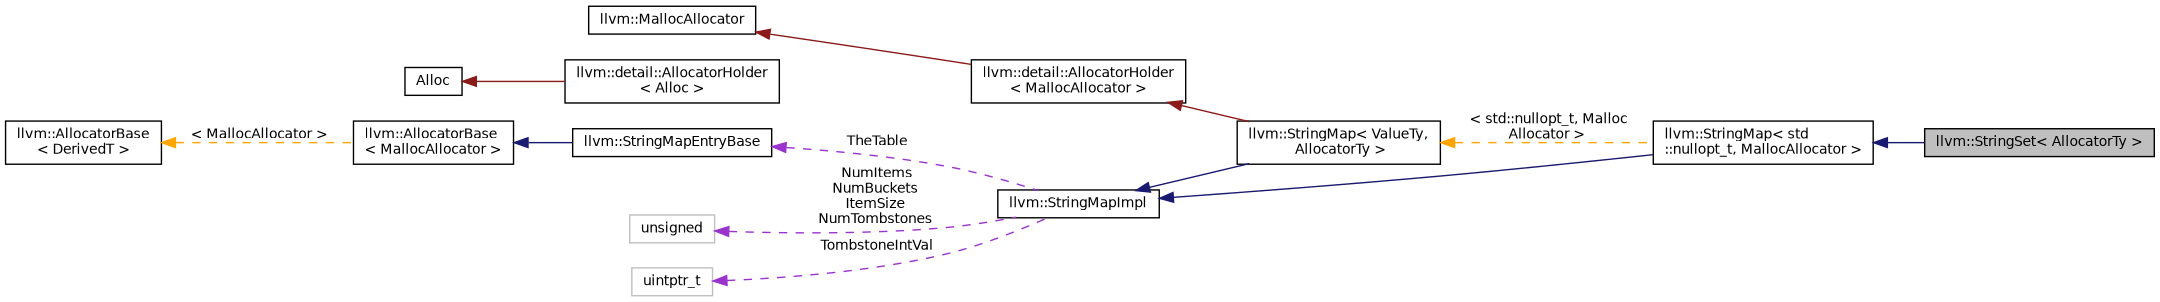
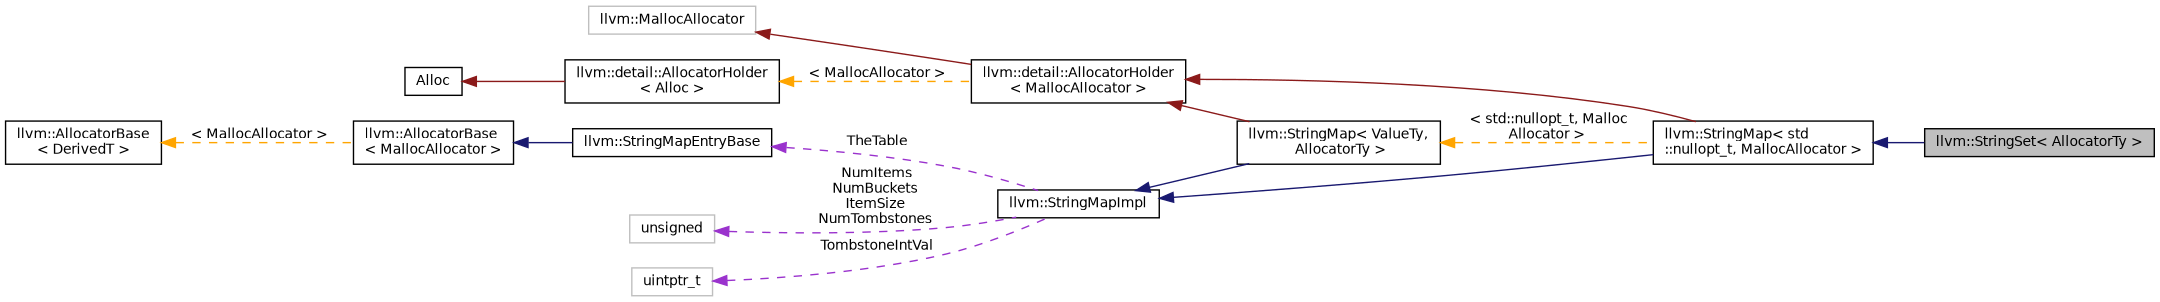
(672, 20) -> (672, 20)
none -> (882, 81)
none -> (1449, 87)
